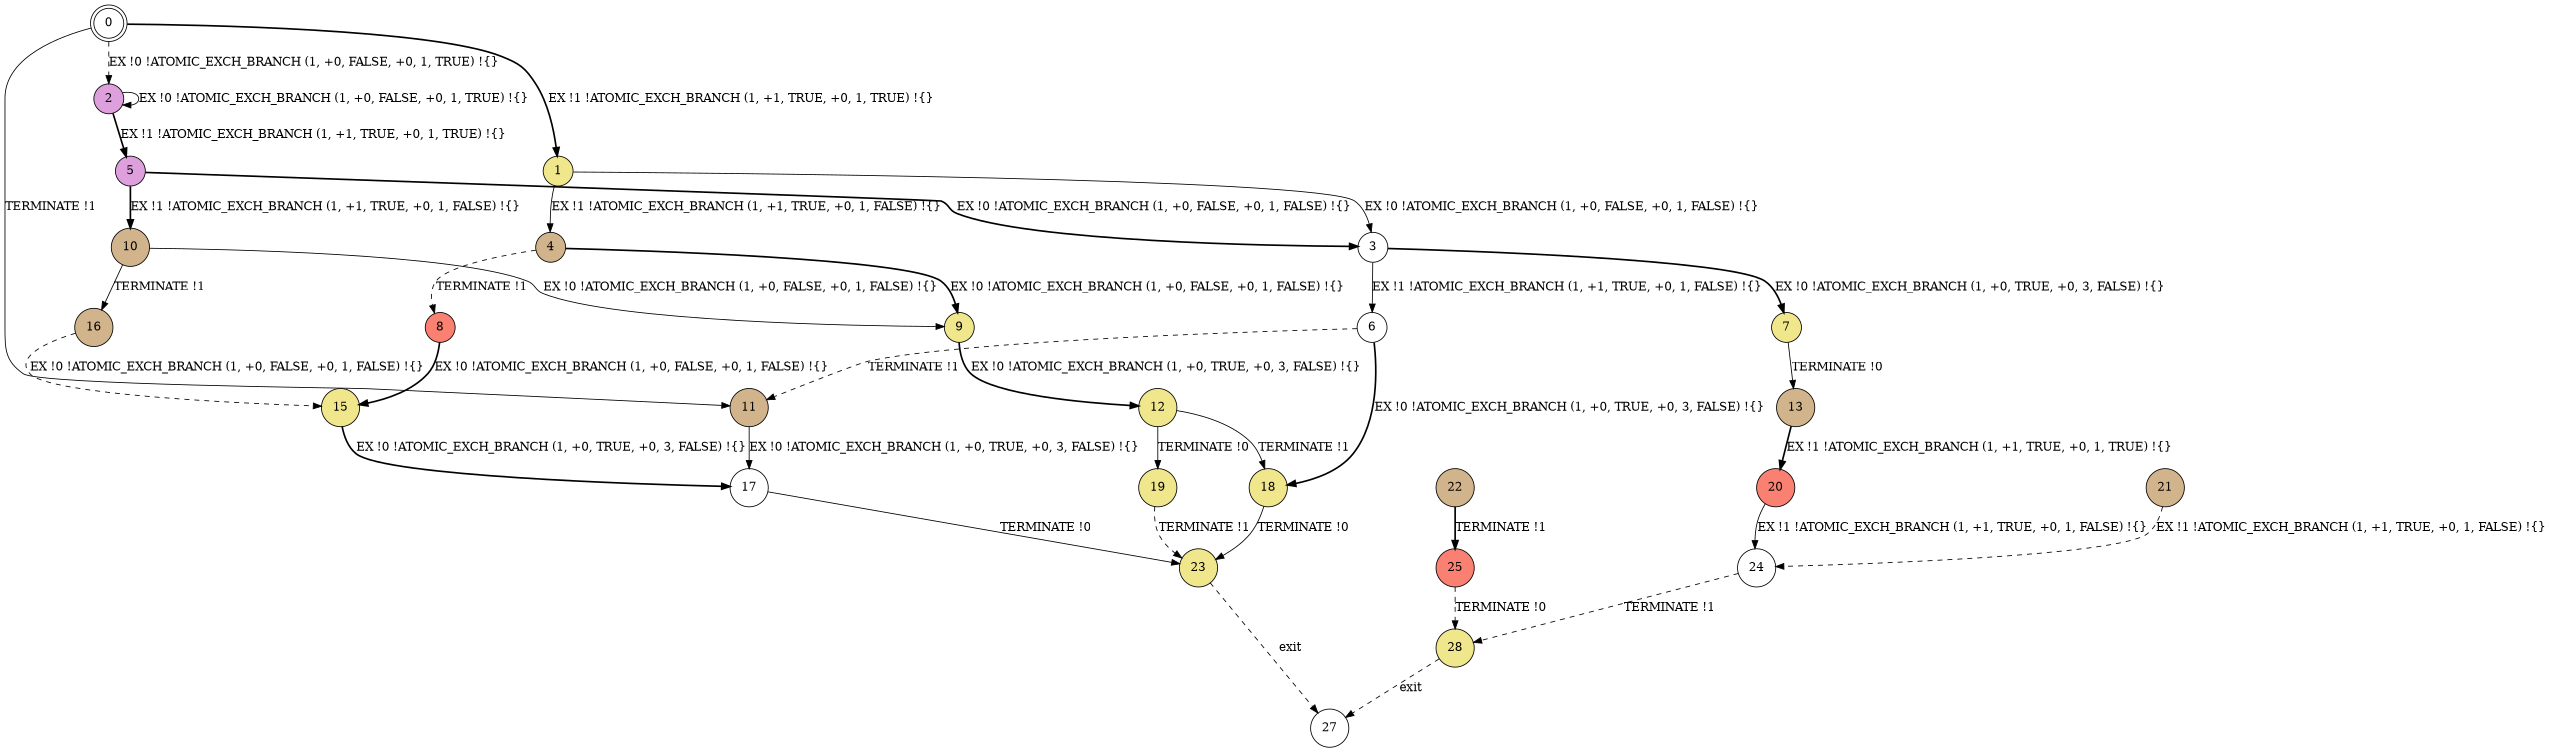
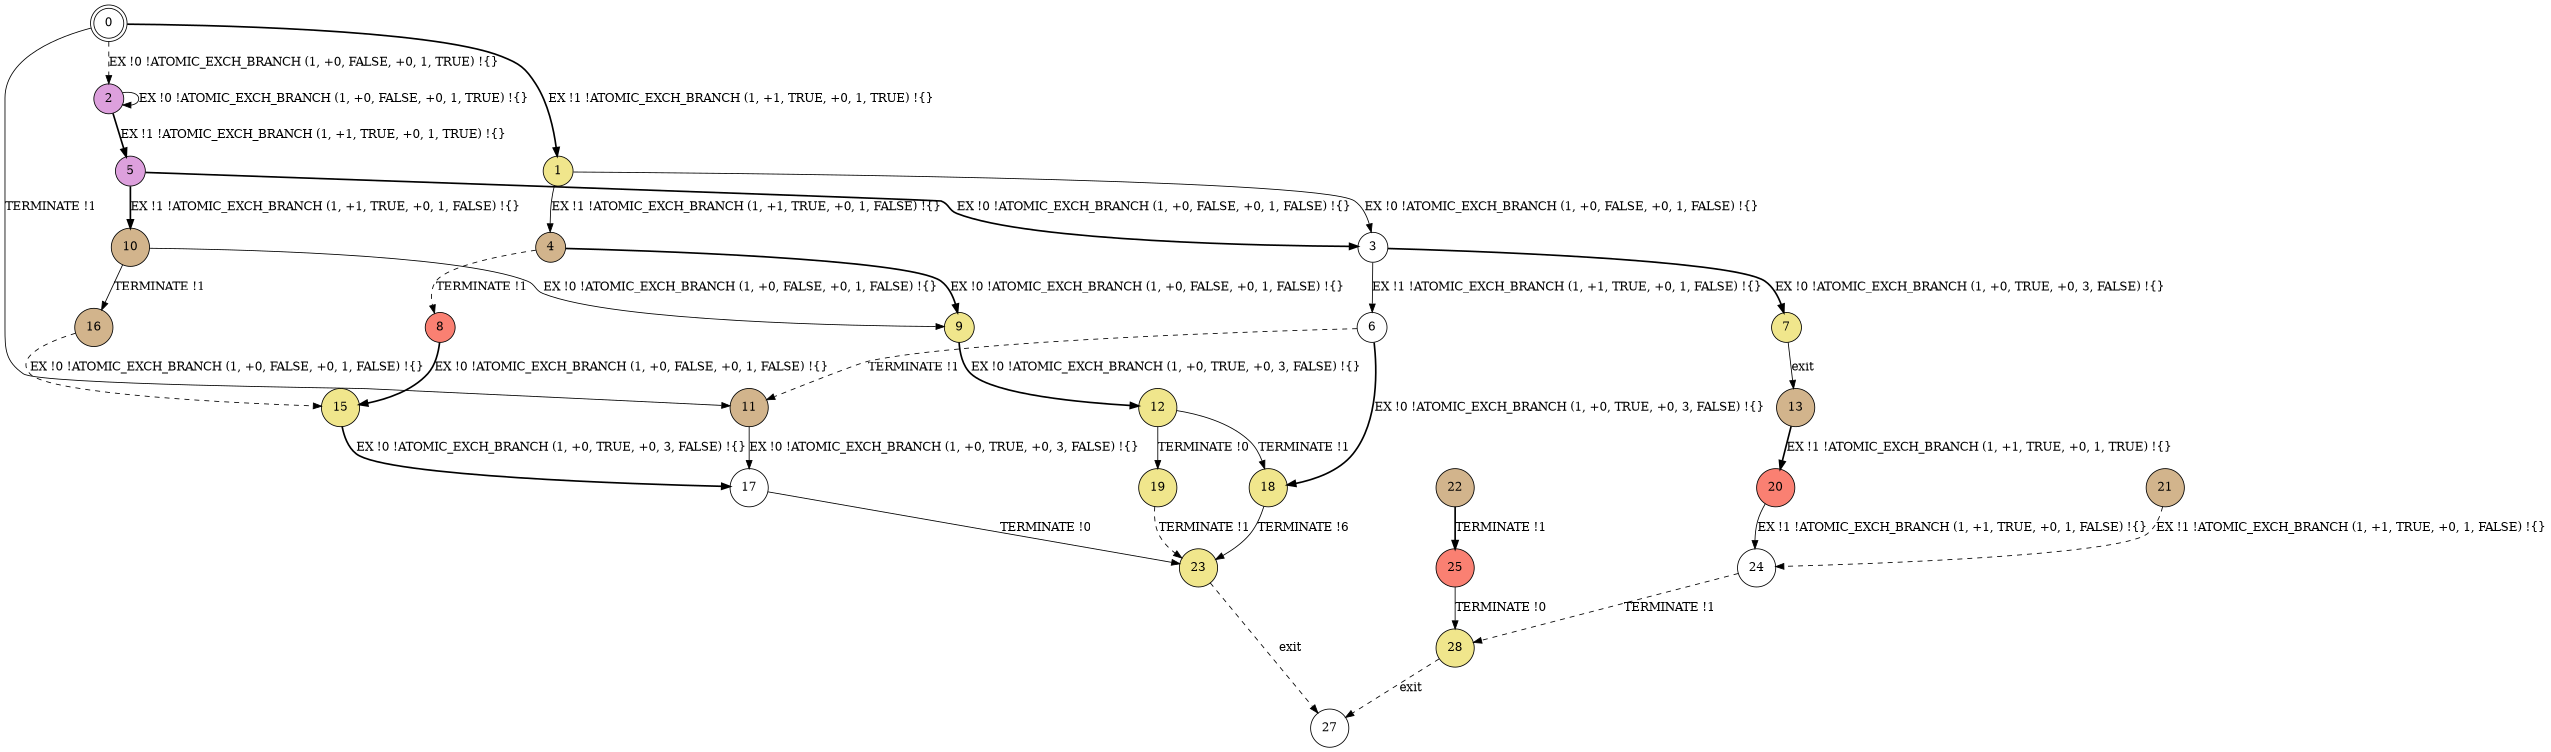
(1837, 368) -> (1803, 368)
(1303, 528) -> (1303, 528)
(1455, 604) -> (1455, 604)
